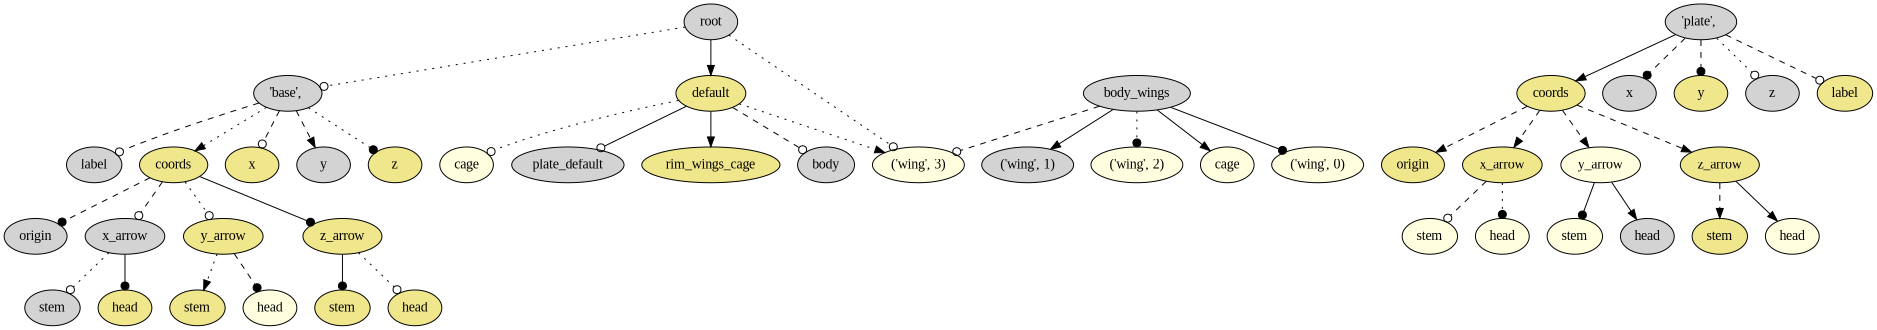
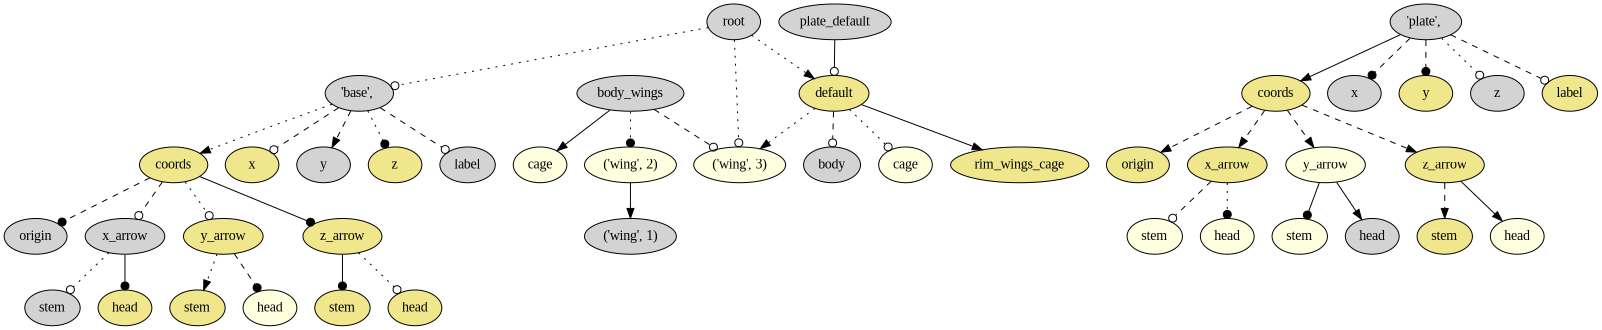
(711, 53) -> (779, 54)
(645, 126) -> (835, 54)
(1086, 127) -> (630, 196)
(1318, 165) -> none
